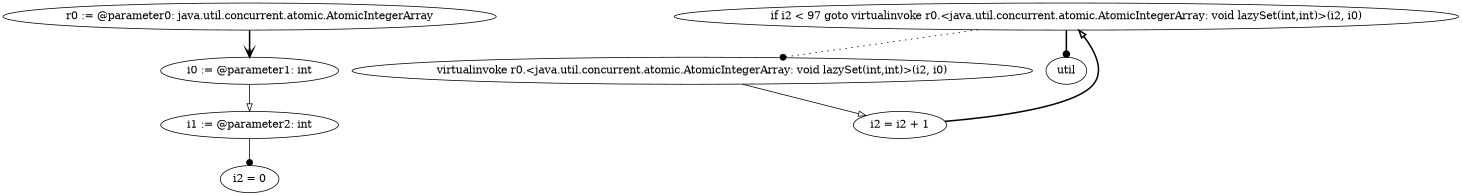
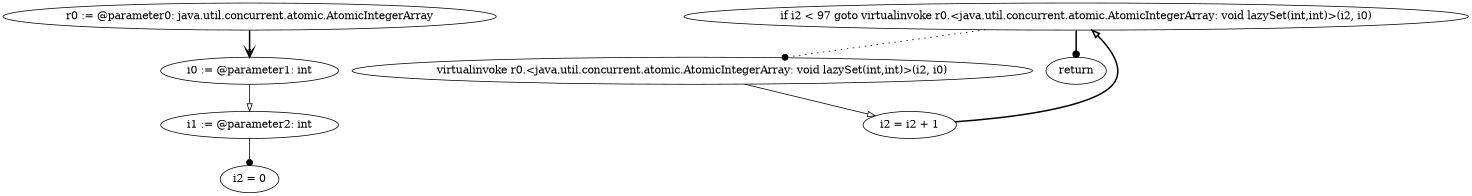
(1066, 71) -> (1076, 71)
